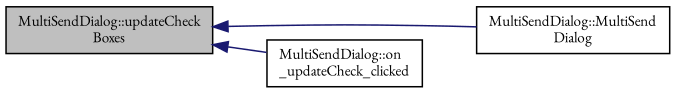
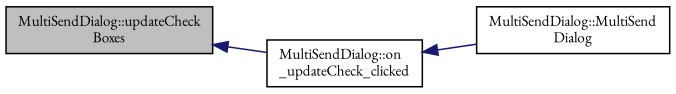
(352, 25) -> (457, 47)
